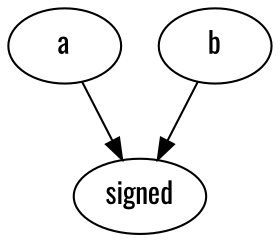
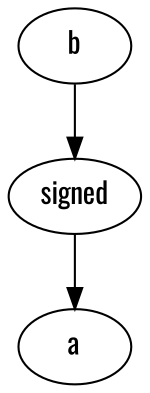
(97, 111) -> (75, 261)
